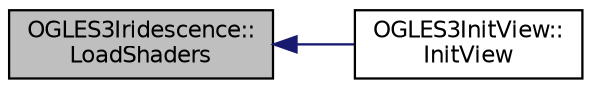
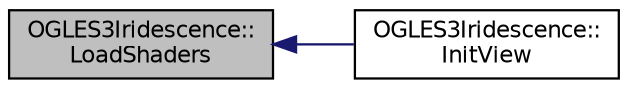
(469, 44) -> (487, 44)
